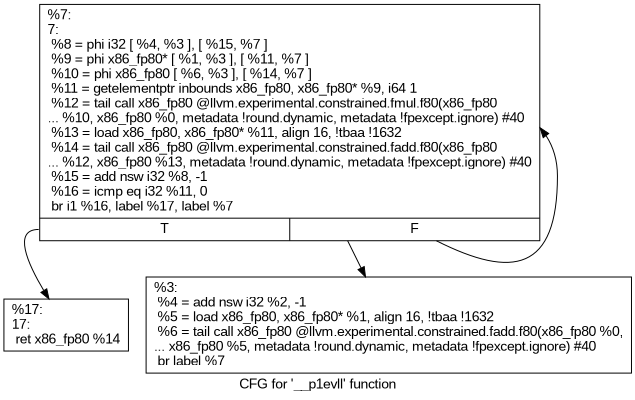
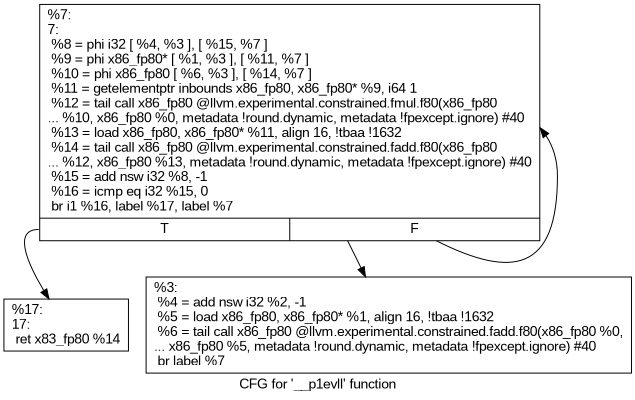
(127, 192) -> (128, 192)
(66, 339) -> (66, 339)
